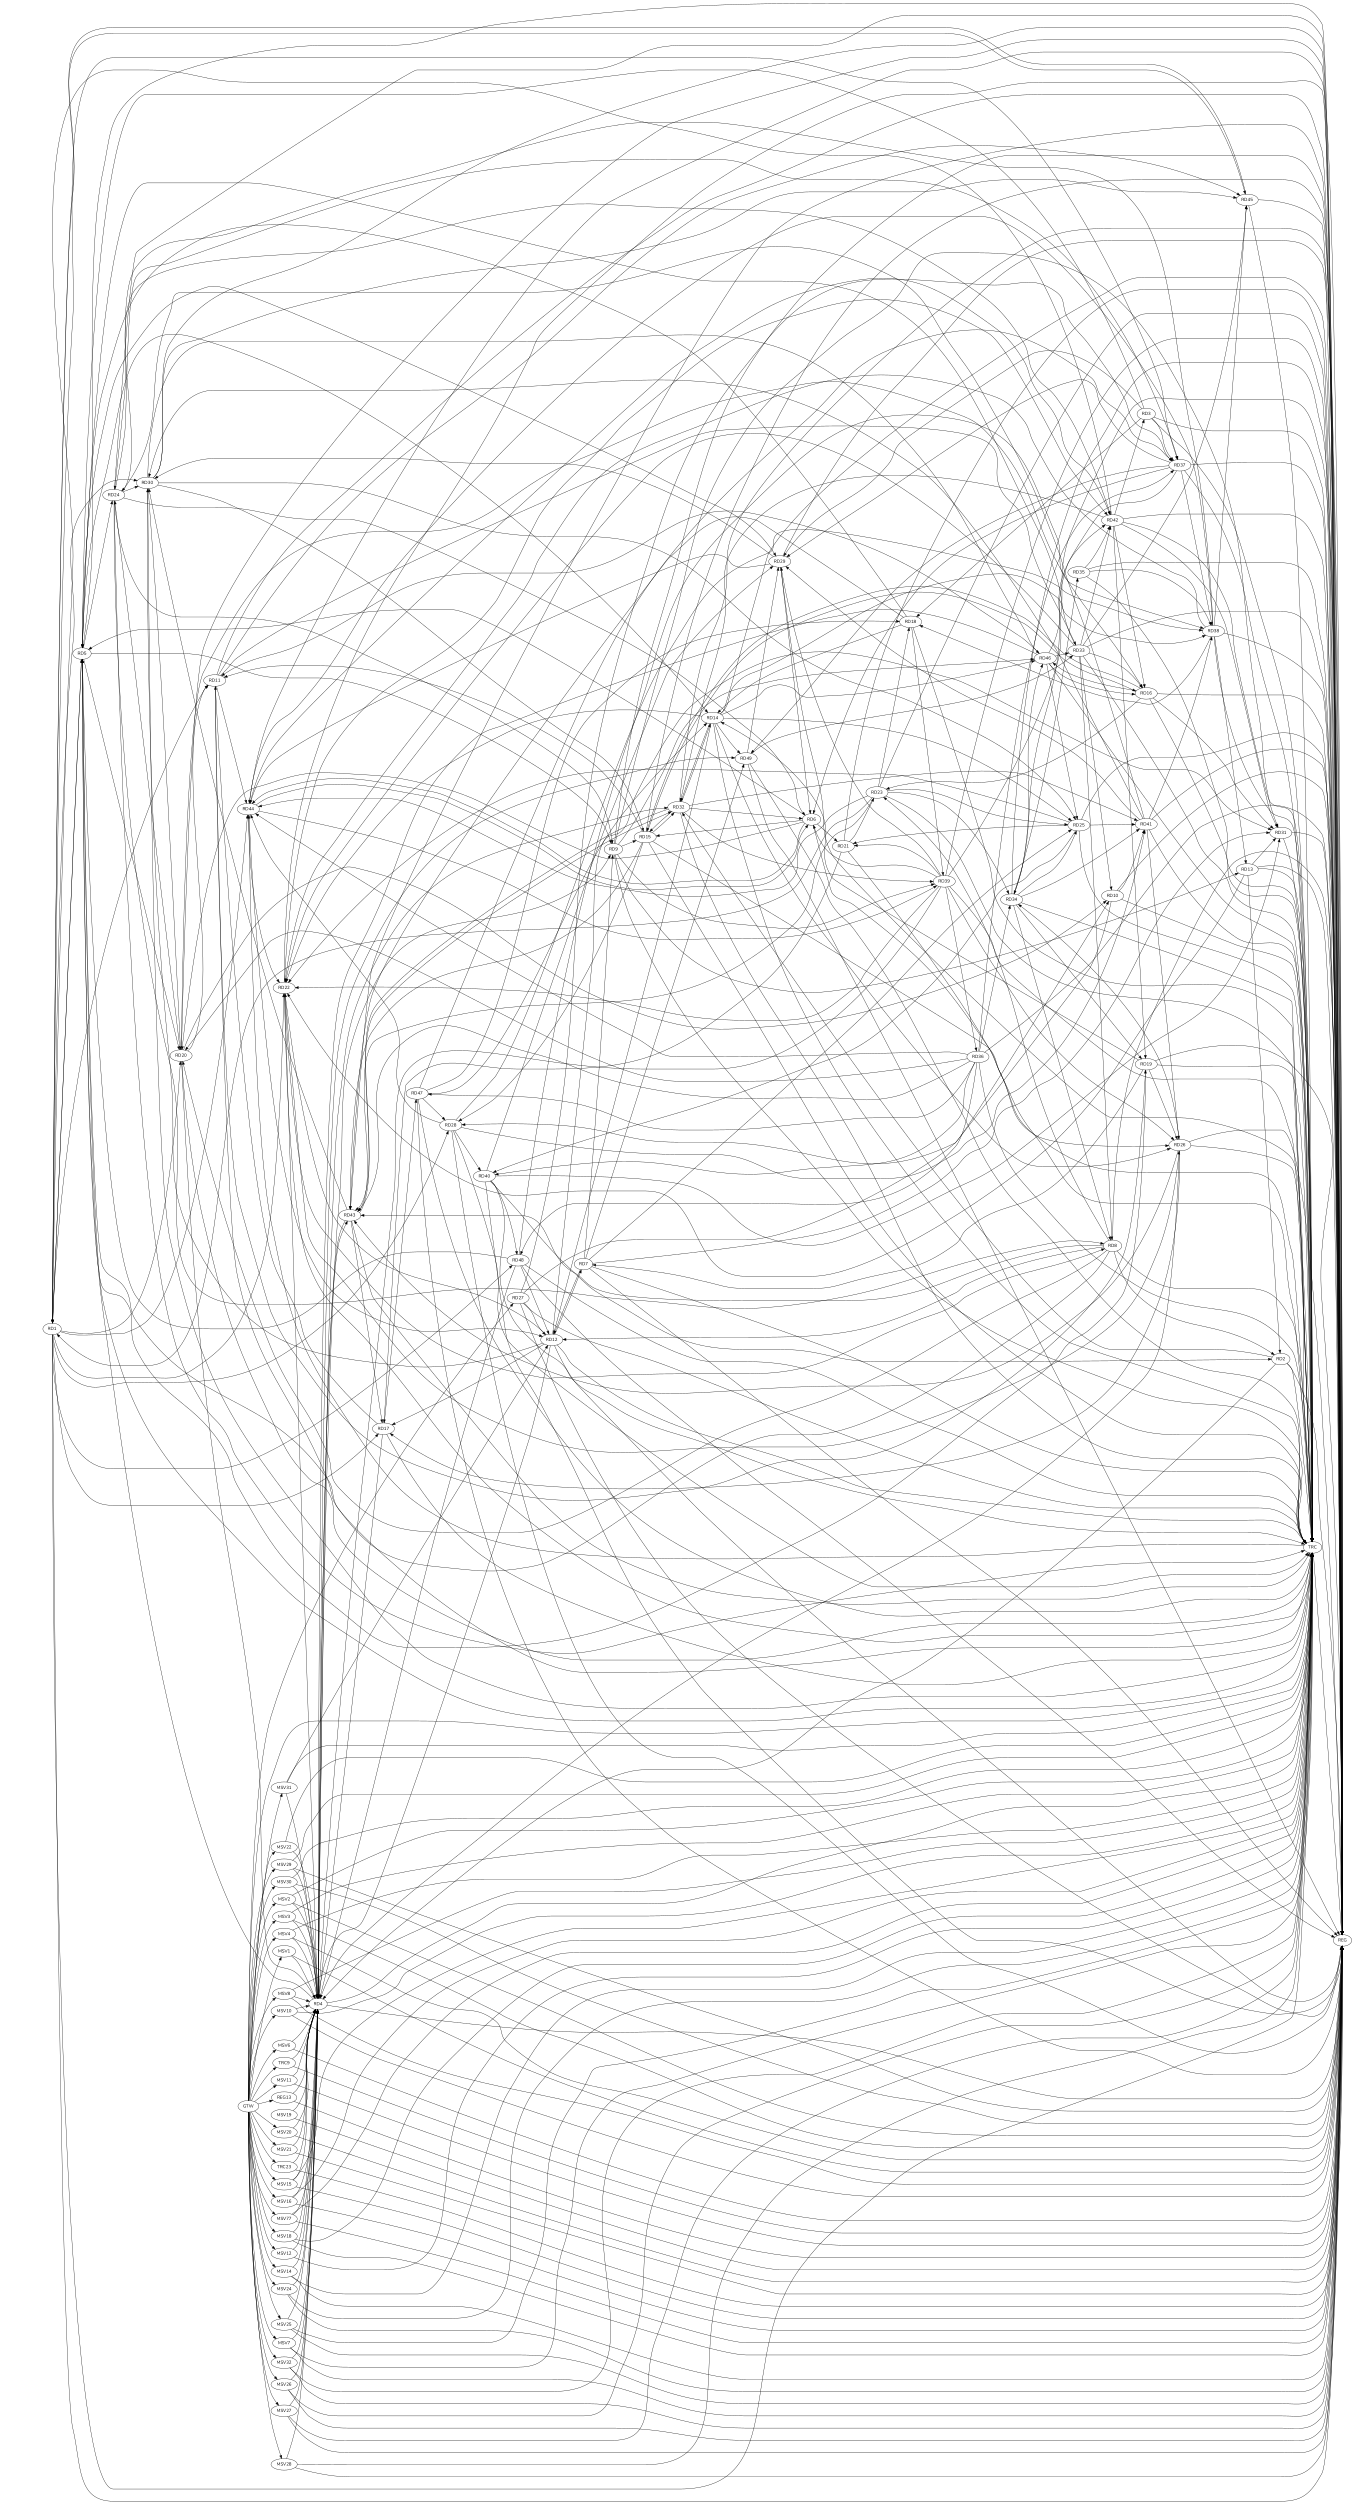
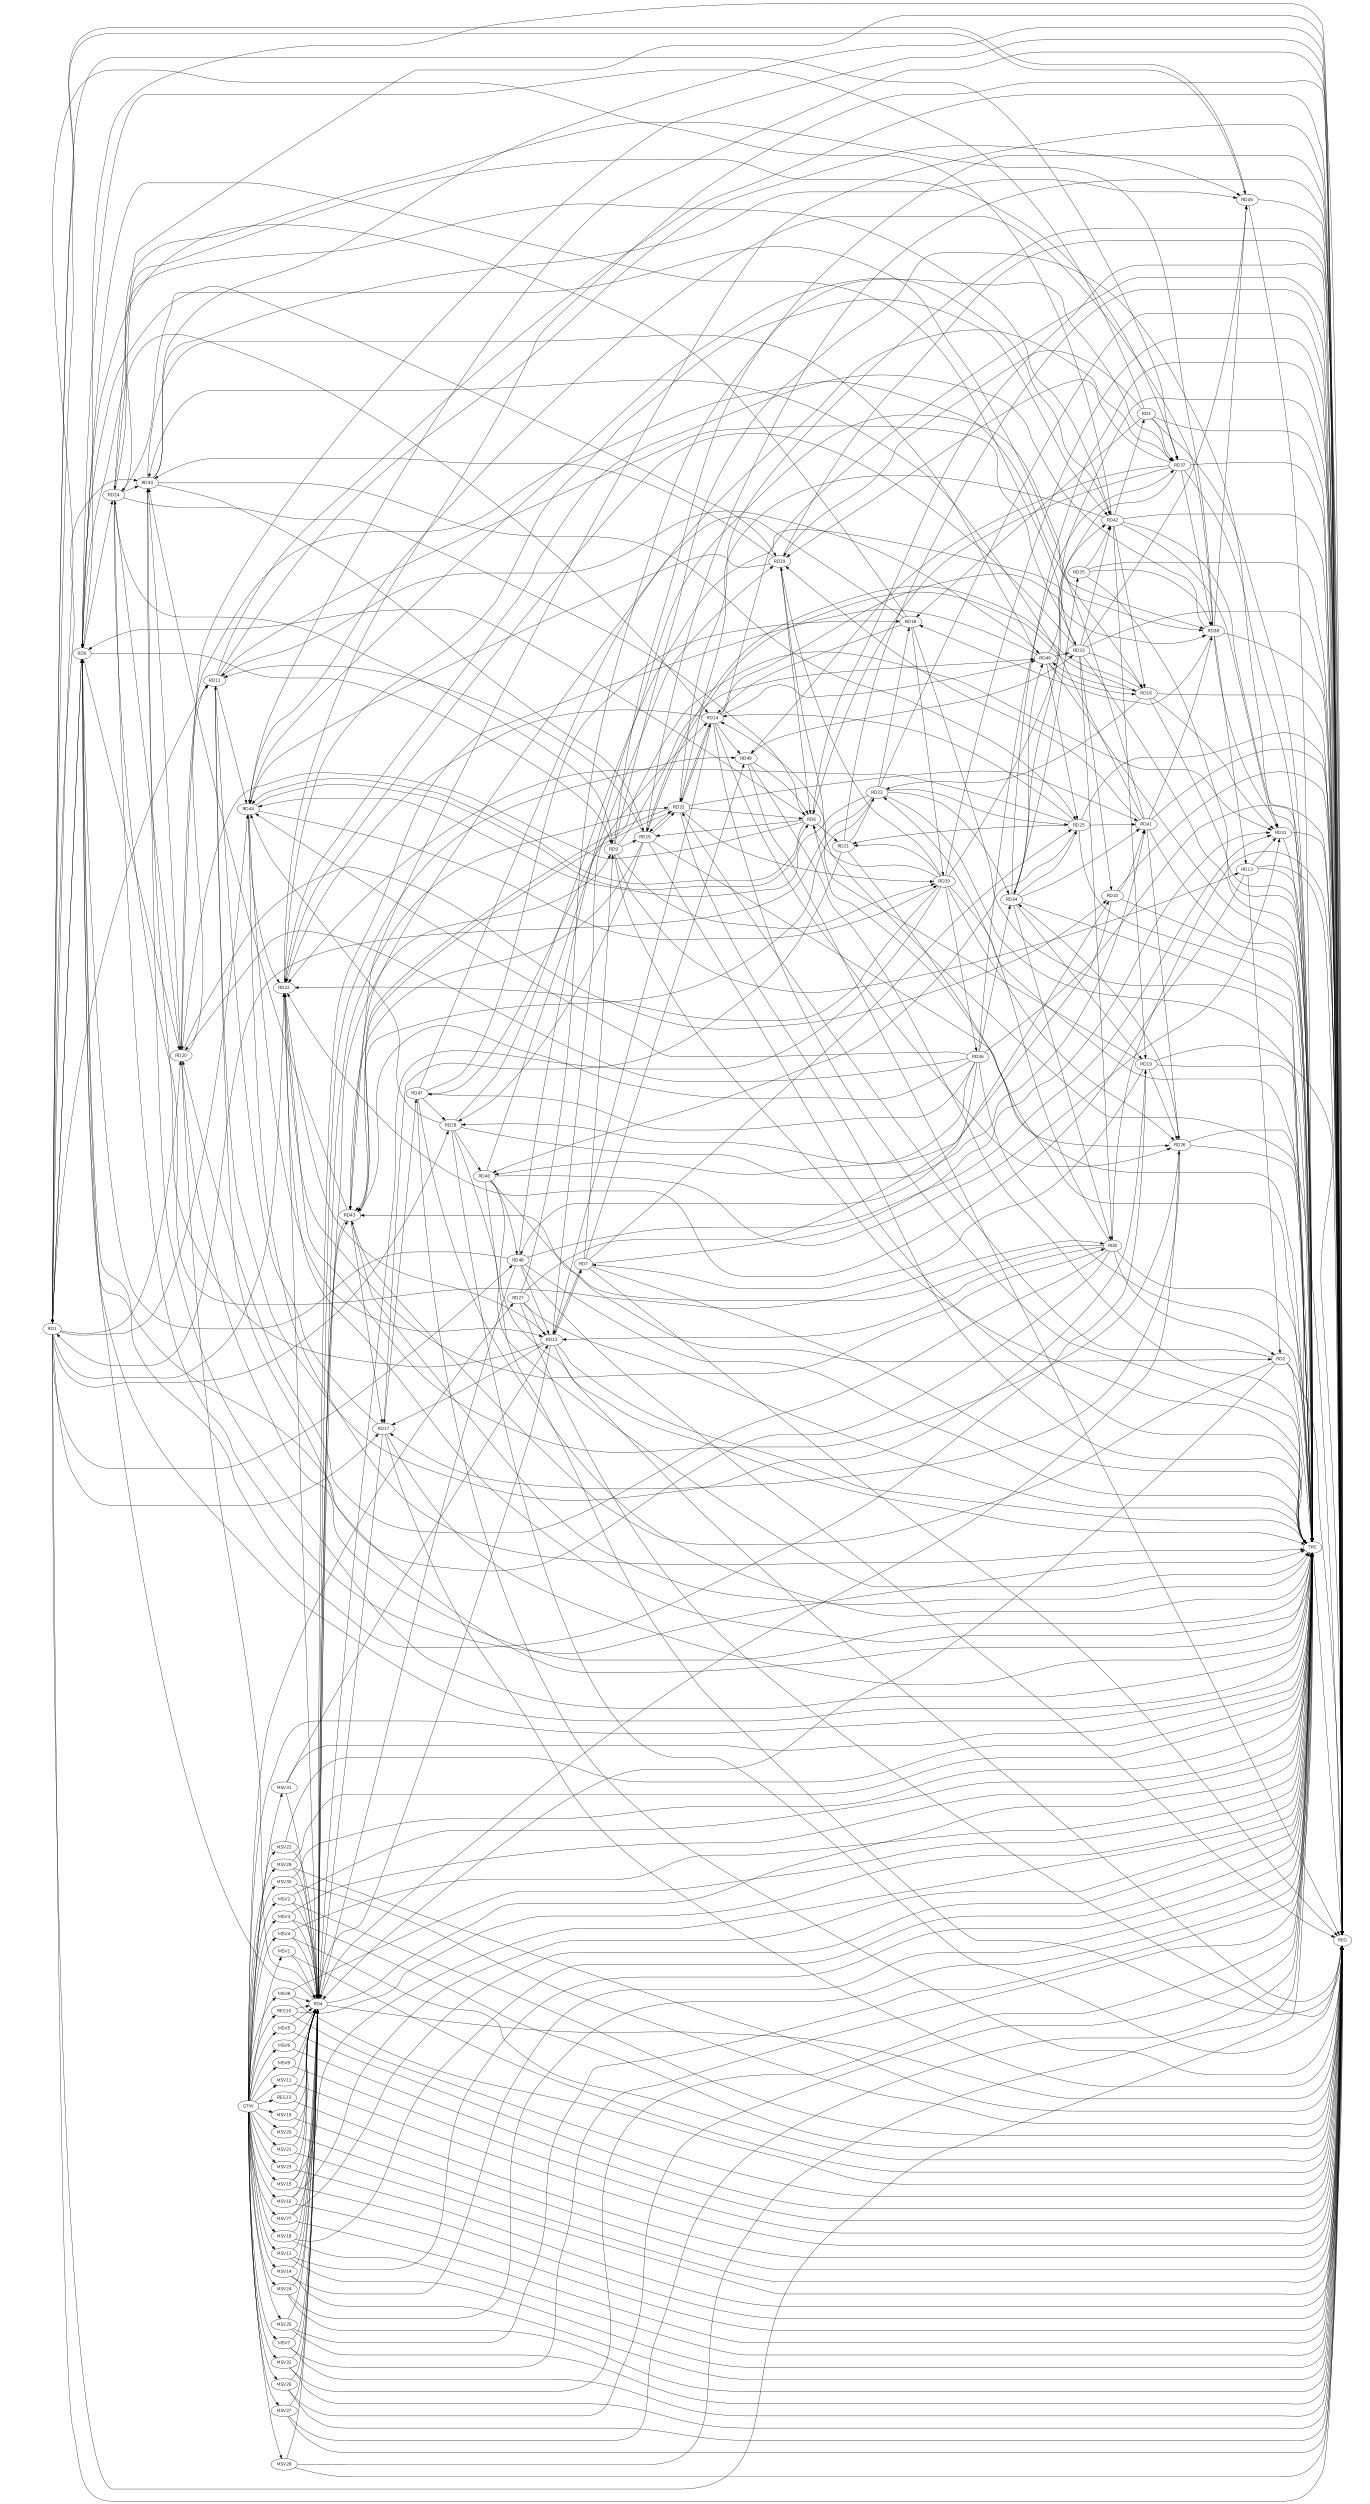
none -> (1295, 264)
(762, 666) -> (783, 784)
(907, 735) -> (912, 730)
none -> (968, 1169)
(796, 1387) -> (763, 1544)
(493, 1540) -> (449, 1528)
none -> (790, 1962)
(284, 2011) -> (284, 2011)
none -> (284, 2028)
(284, 2063) -> (284, 2063)
none -> (264, 2110)
(284, 2167) -> (284, 2167)
none -> (1003, 2367)
